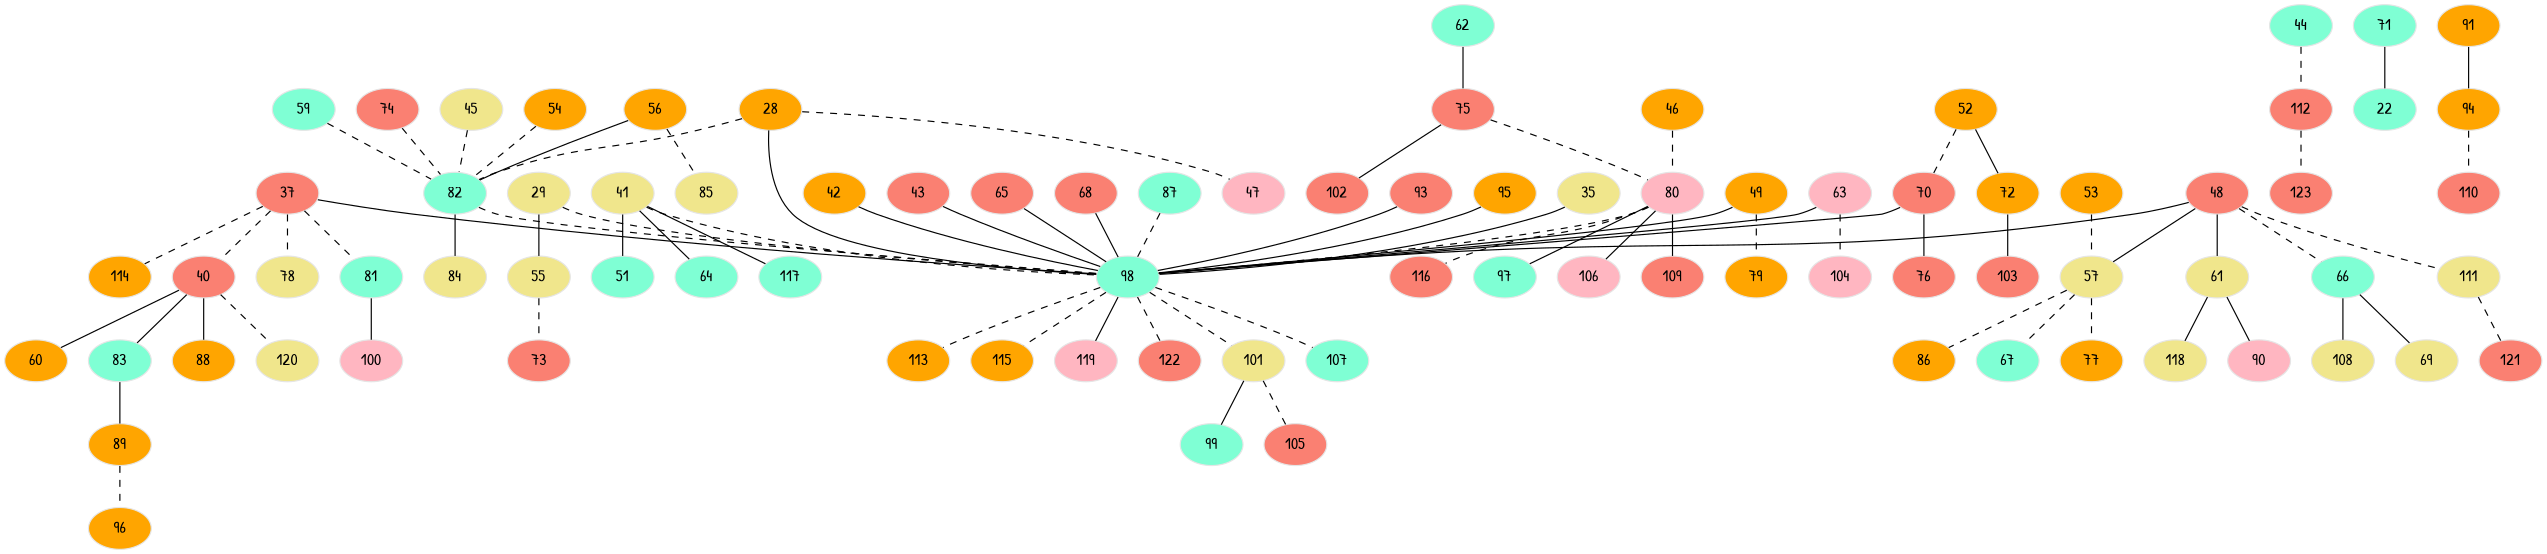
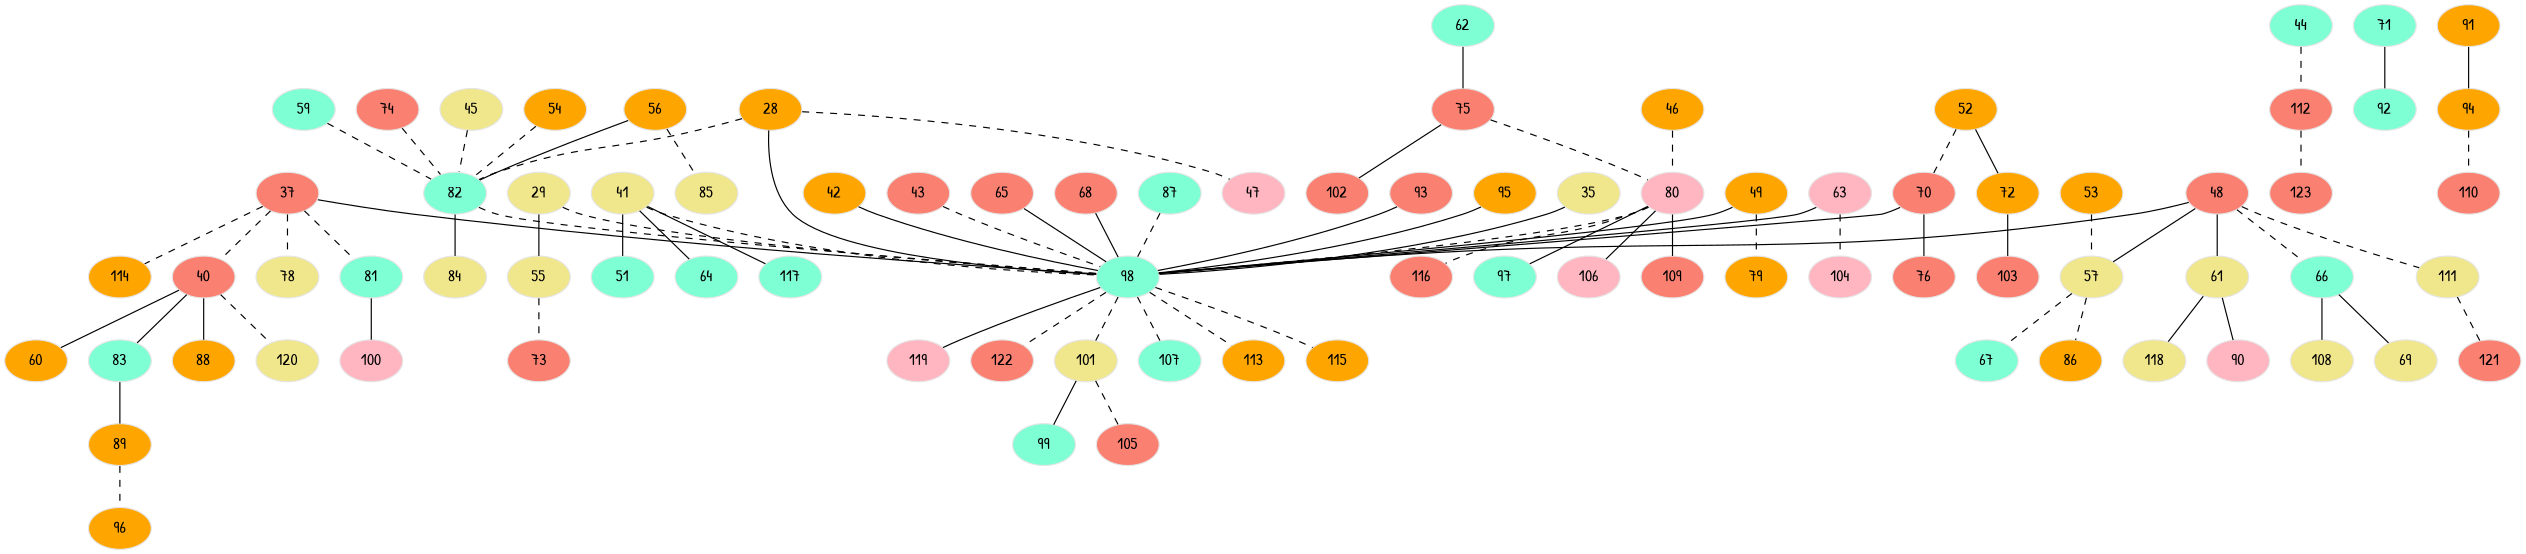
(2385, 109) -> (2385, 109)
(1021, 238) -> (1021, 238)
(2092, 361) -> none
